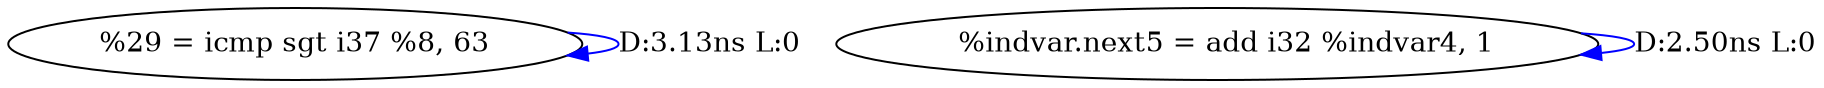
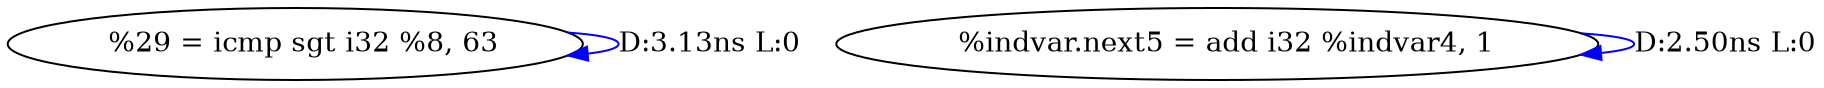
(295, 44) -> (295, 44)
